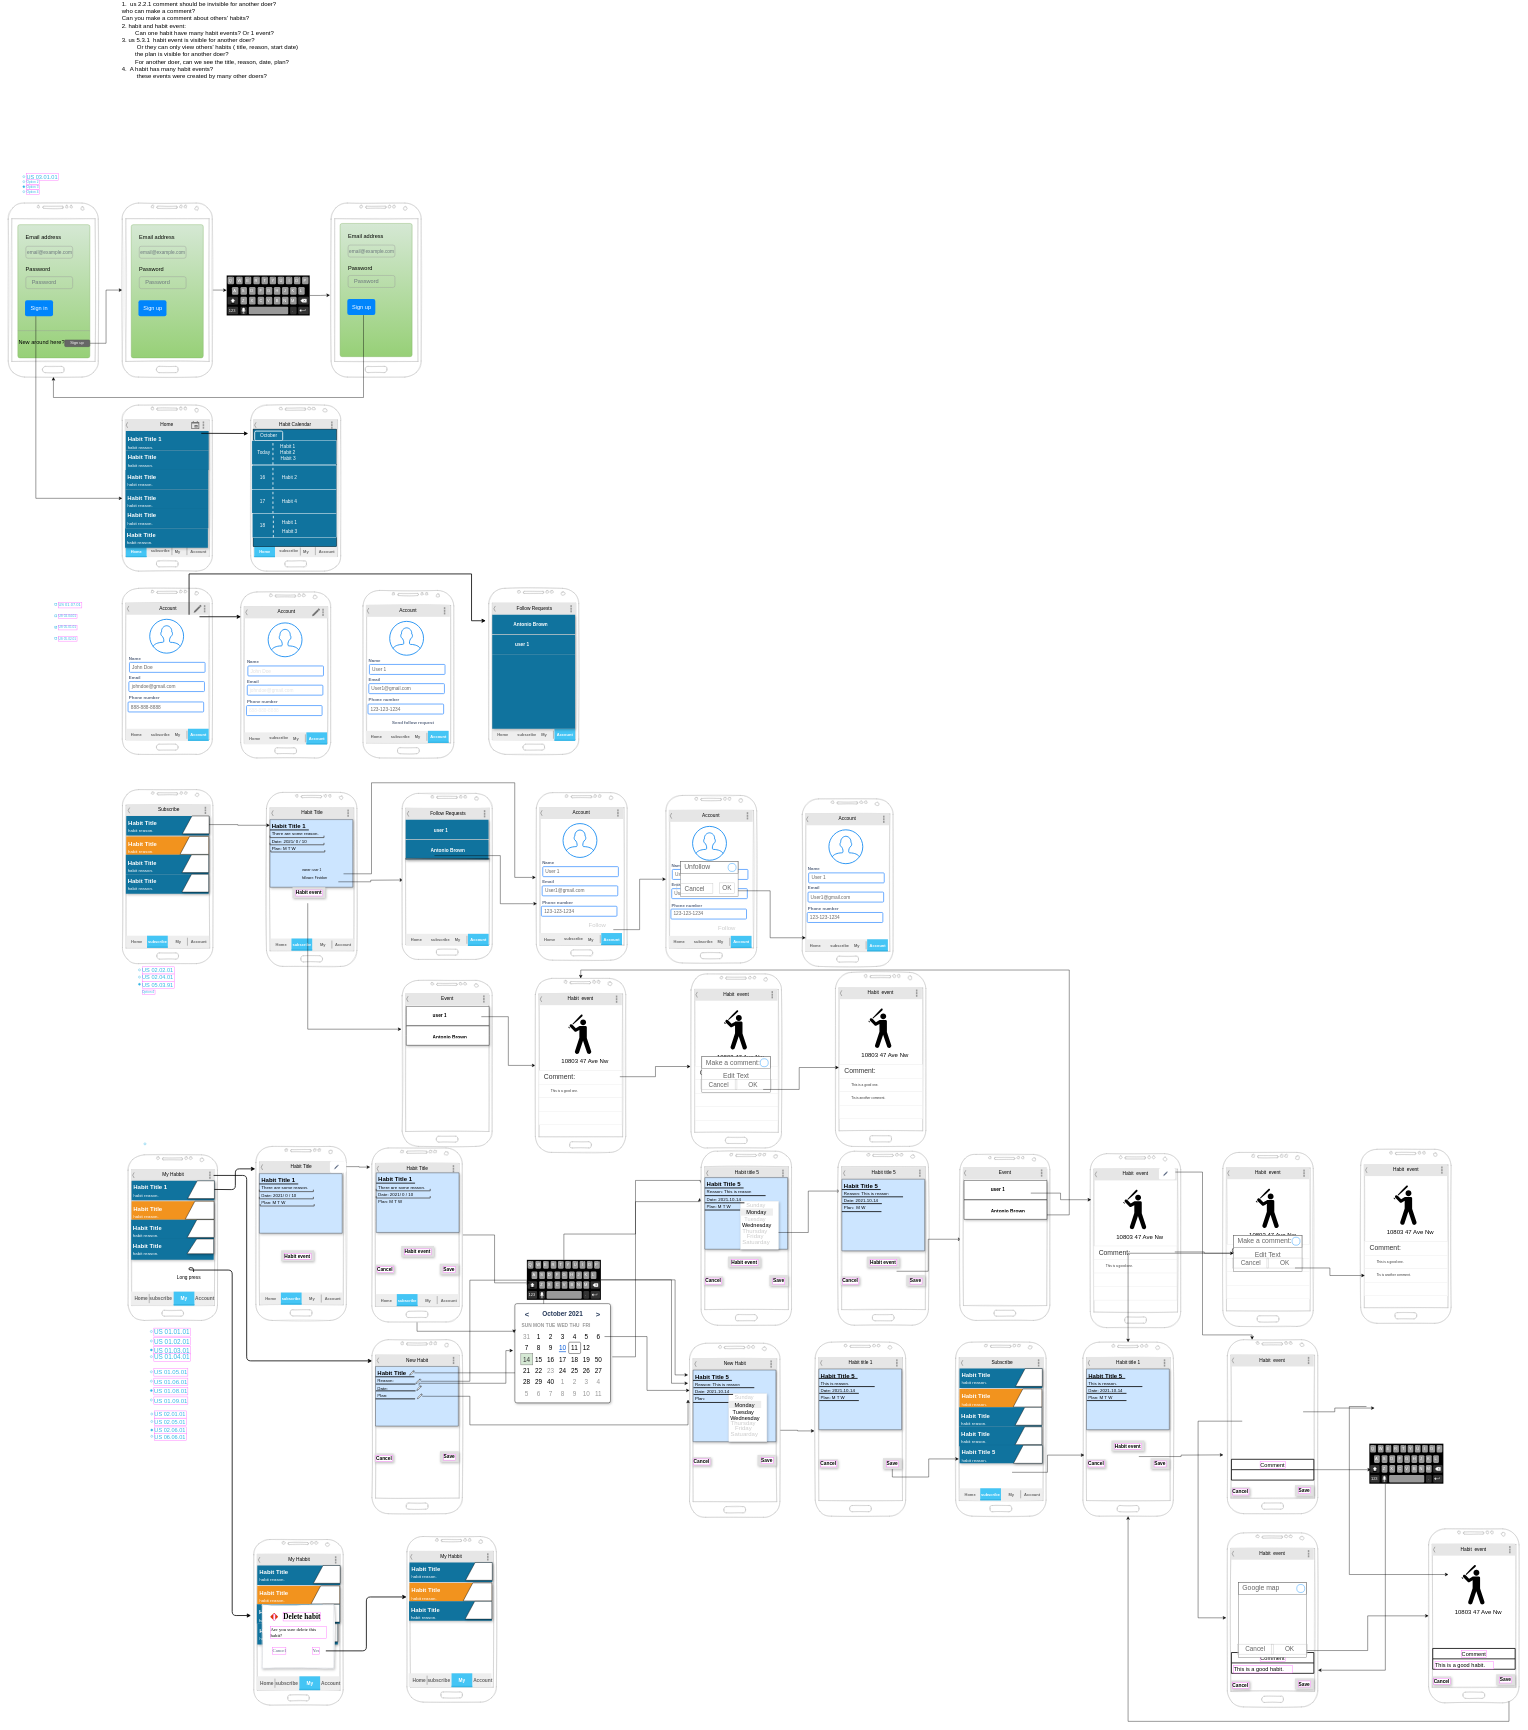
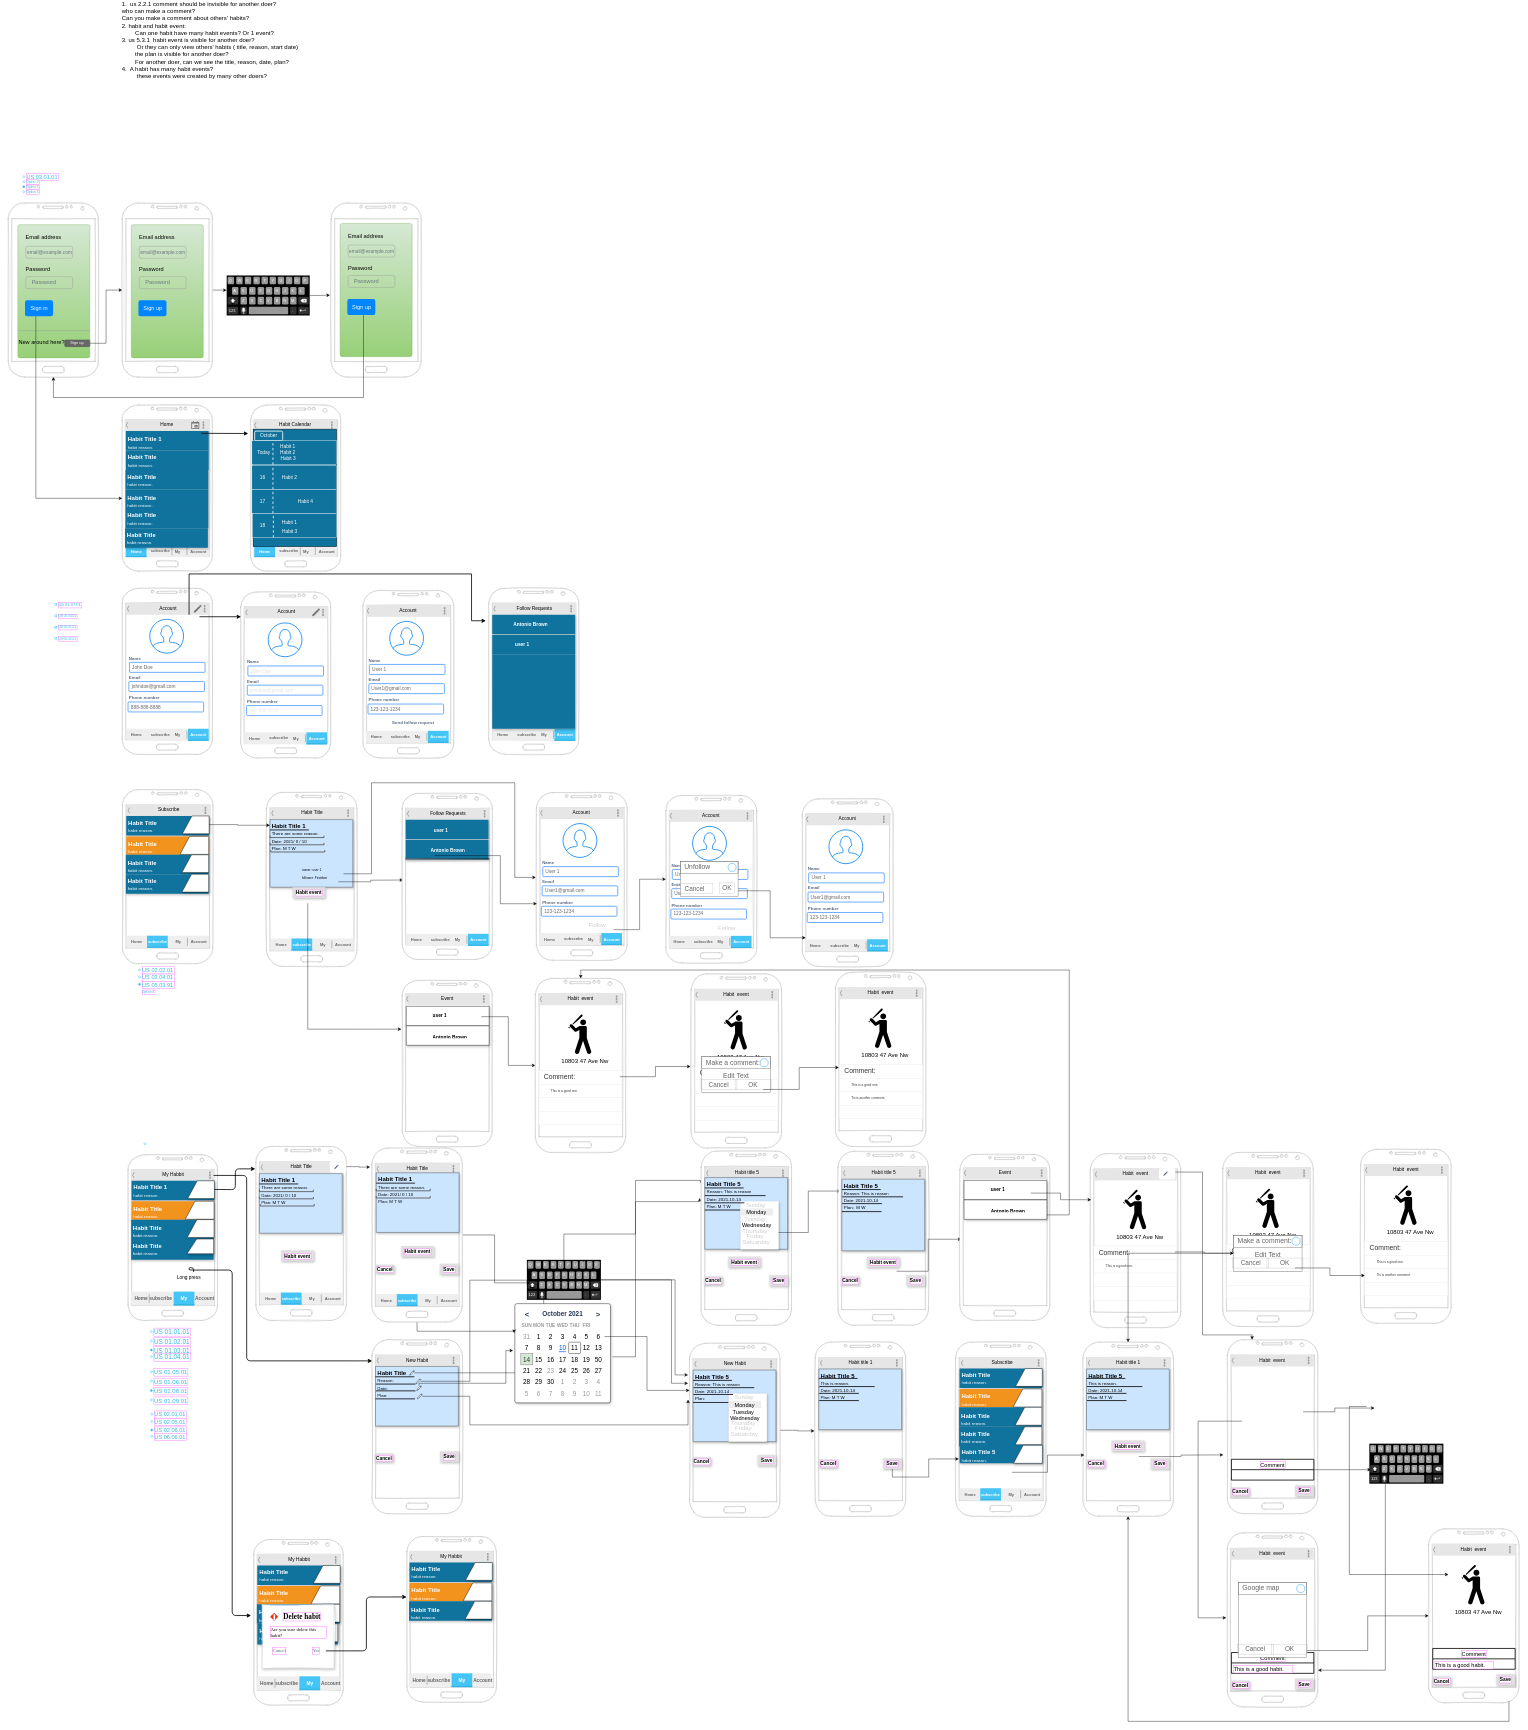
(289, 501) -> (305, 501)
none -> (598, 1348)
(550, 1382) -> (550, 1382)
